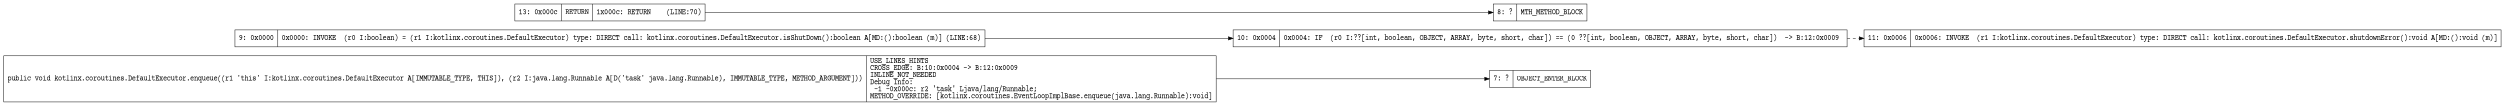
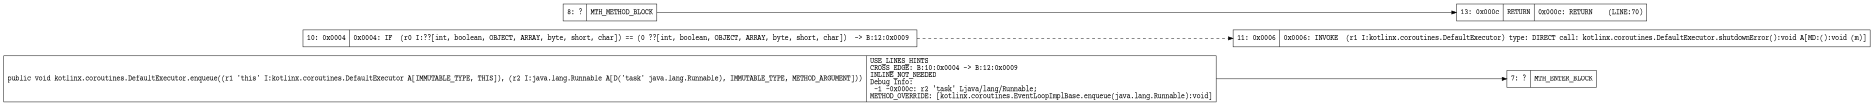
(649, 12) -> (1590, 12)
(1097, 12) -> (1054, 12)
(610, 38) -> none
(1552, 79) -> (1563, 79)
